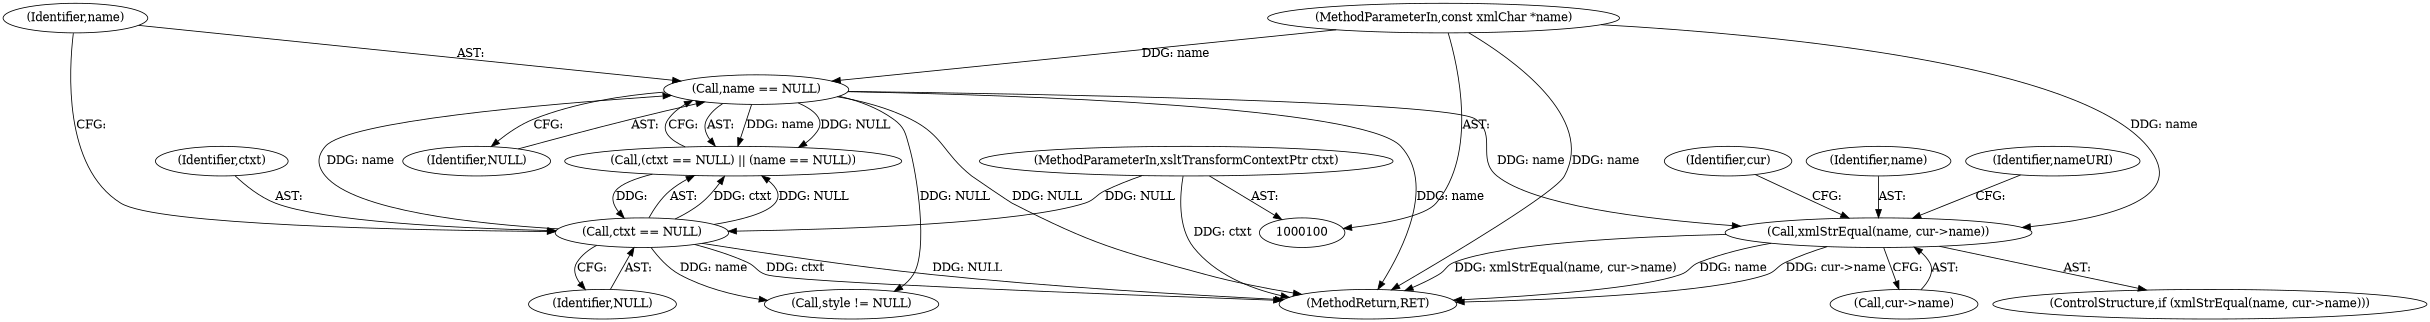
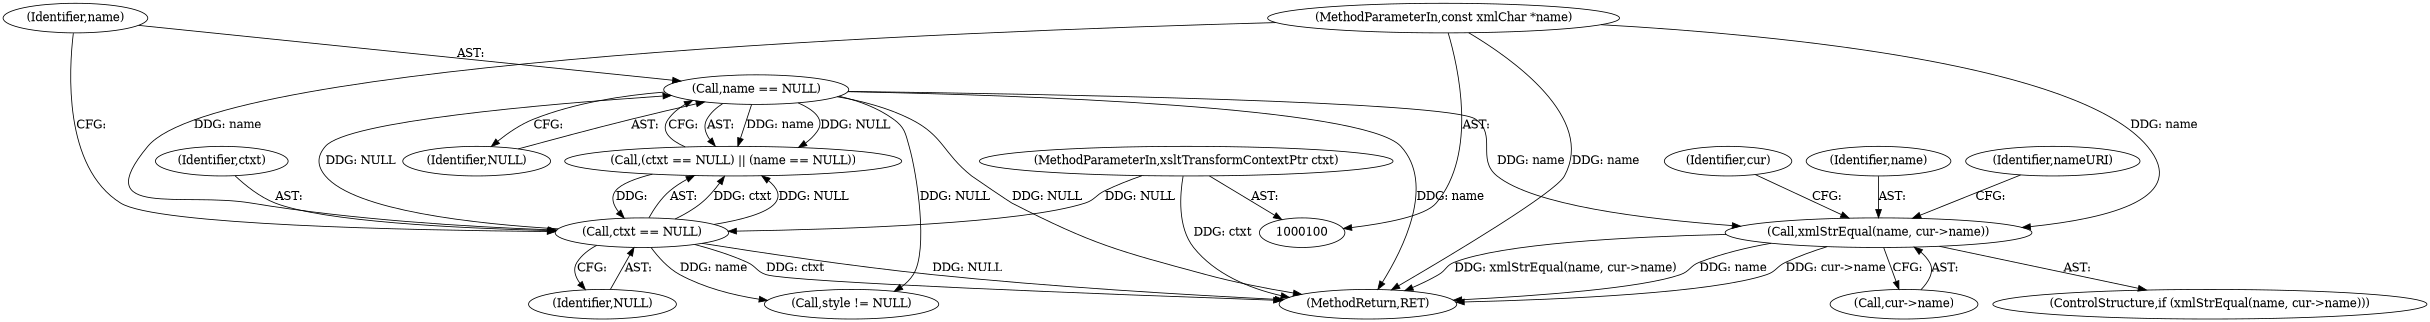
(1088, 55) -> (472, 70)
(360, 161) -> (360, 161)
